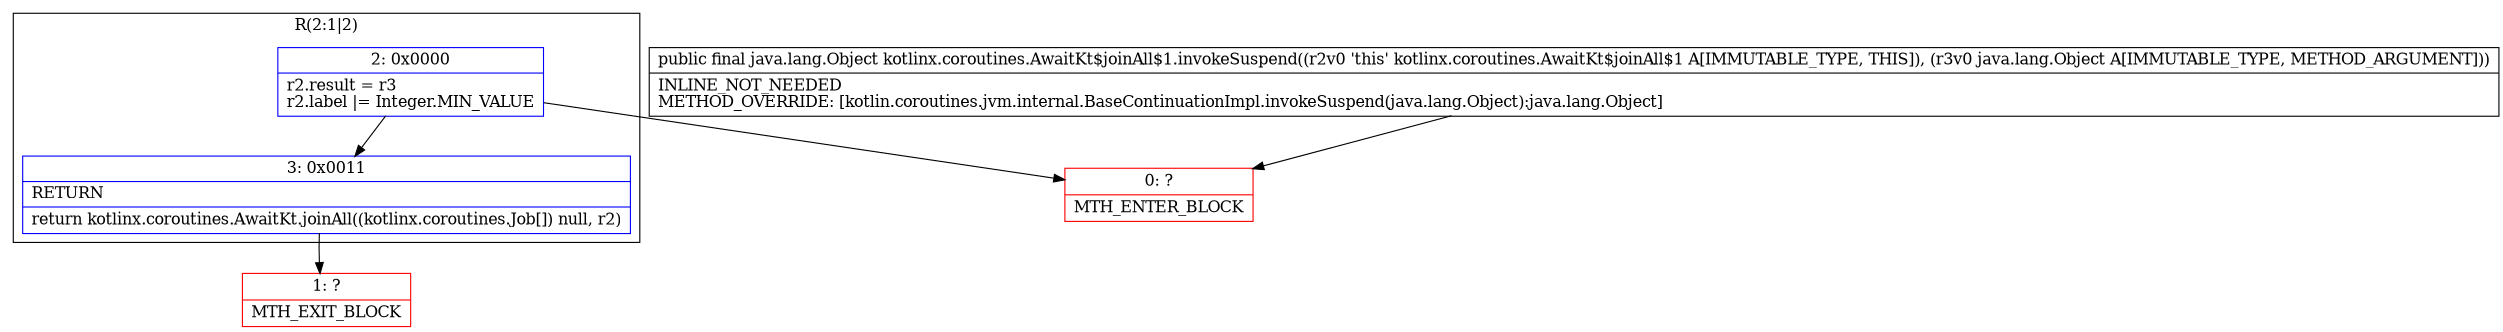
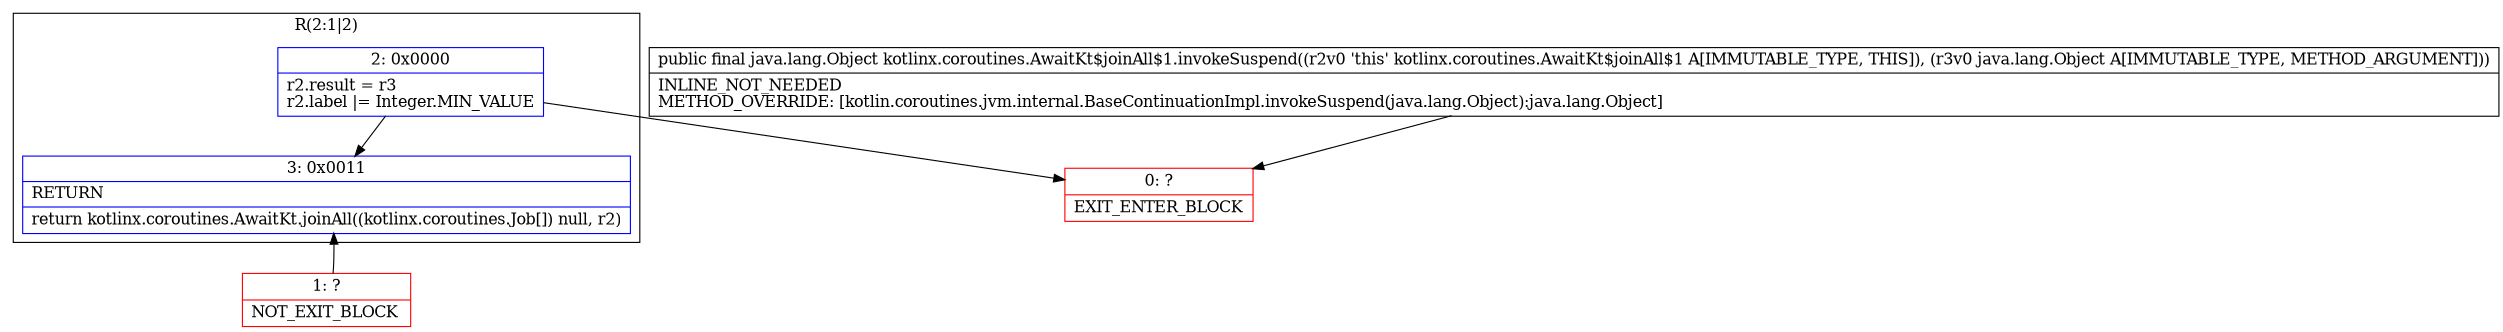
(1159, 208) -> (1158, 208)
(319, 249) -> (334, 259)
(327, 313) -> (325, 313)
